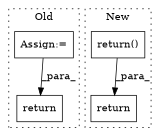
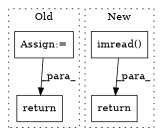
(118, 45) -> (120, 45)
